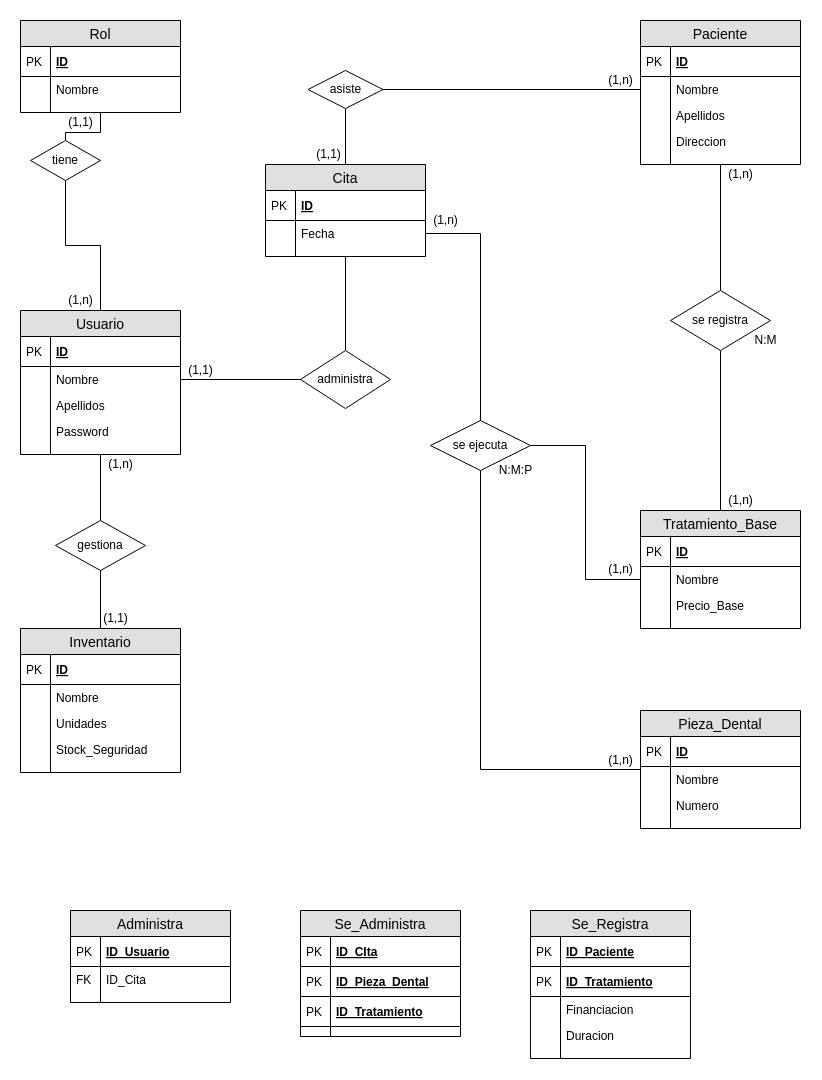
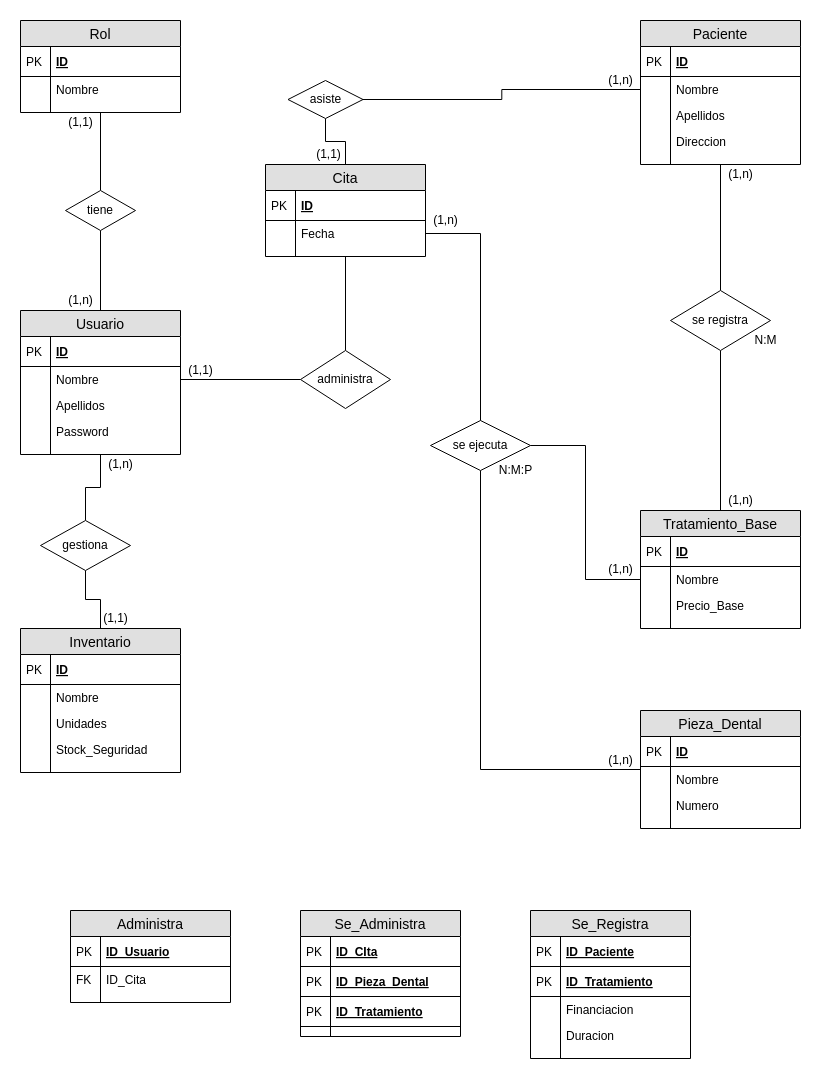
(346, 90) -> (326, 100)
(66, 161) -> (101, 211)
(101, 546) -> (86, 546)
